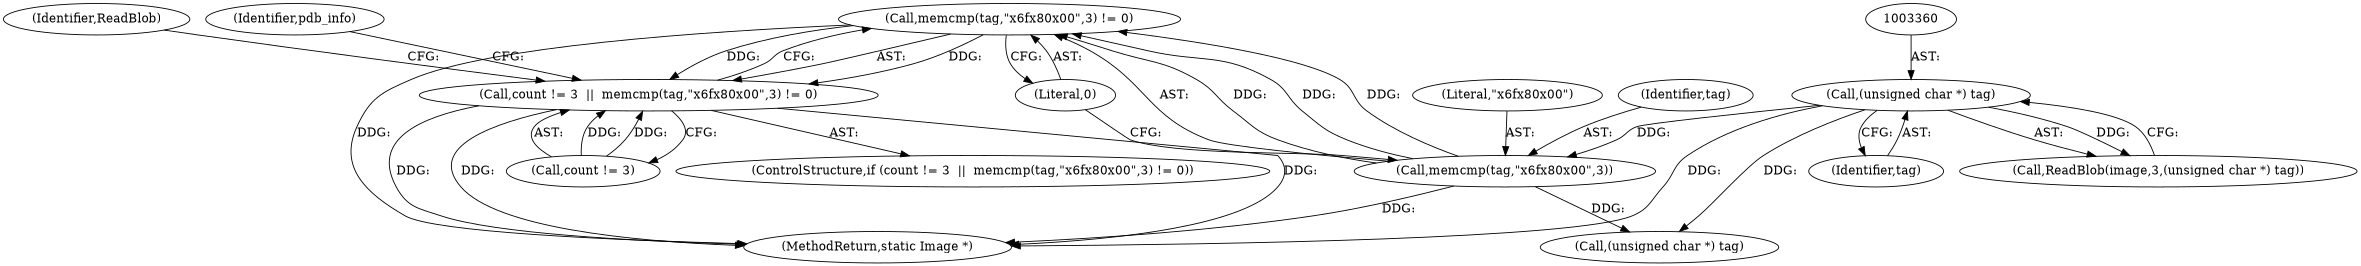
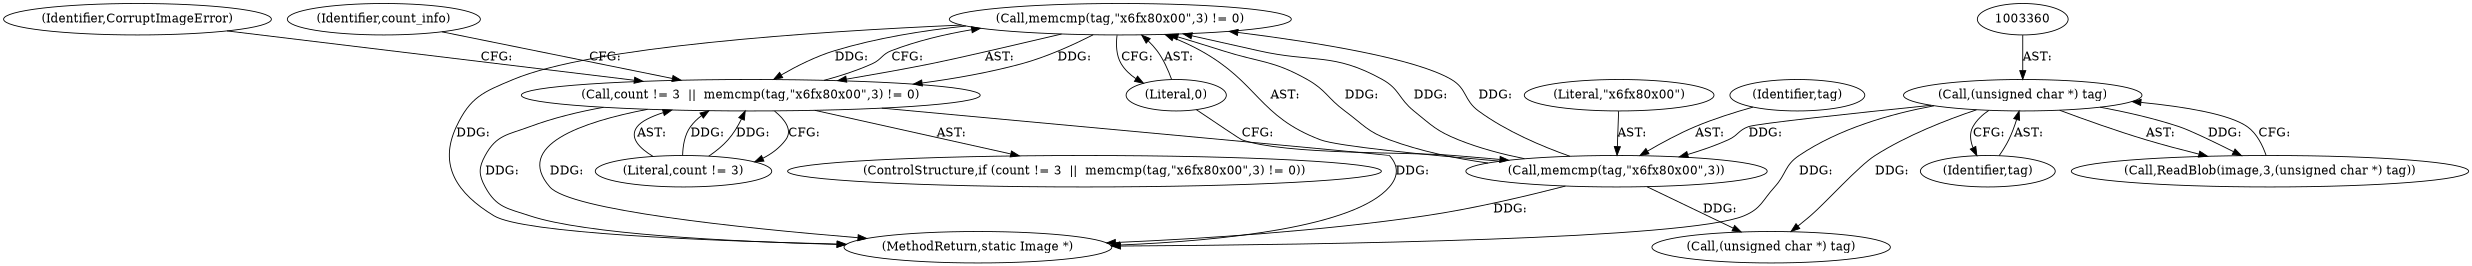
(97, 19) -> (137, 19)
(295, 19) -> (384, 19)
(583, 171) -> (684, 171)
